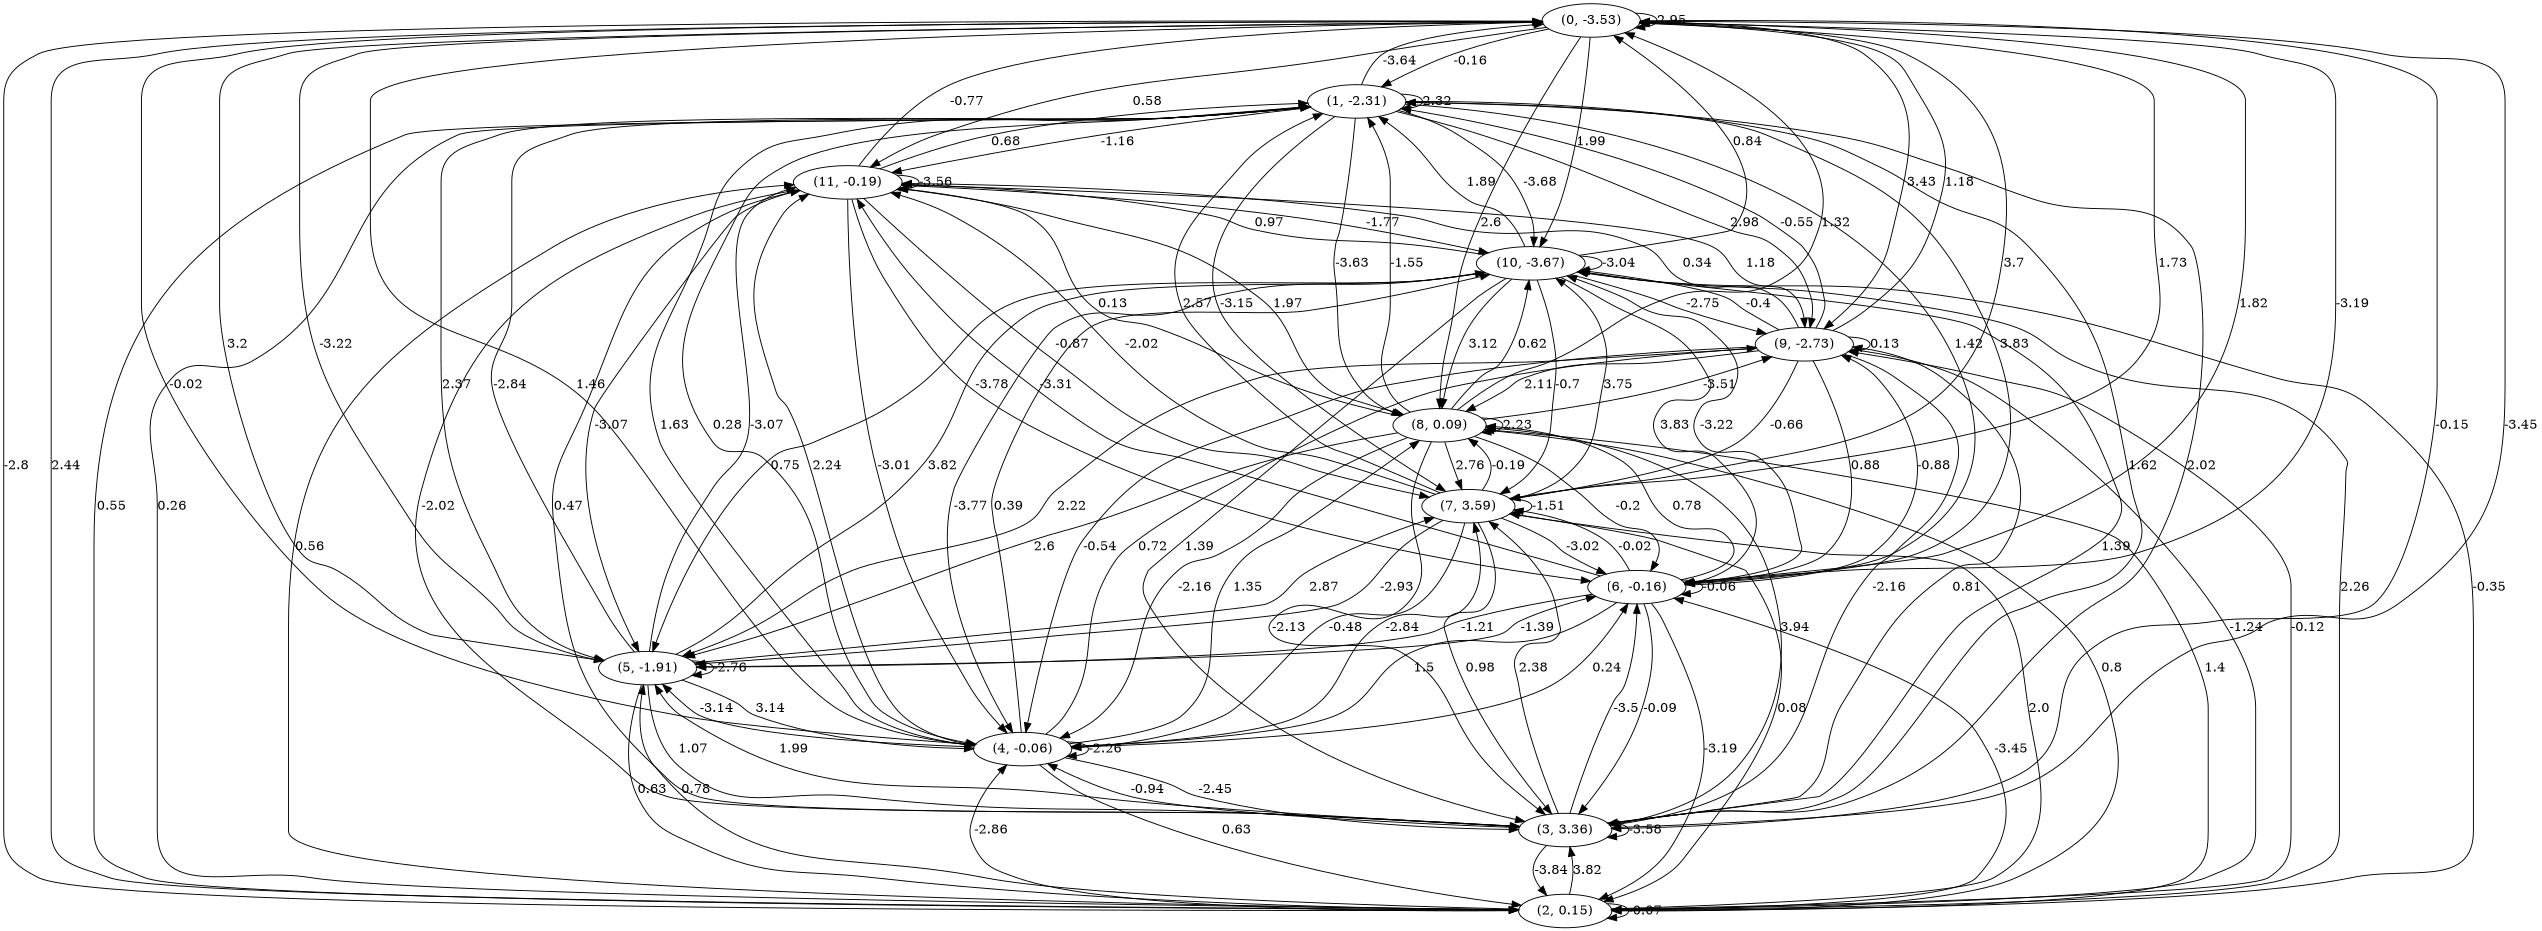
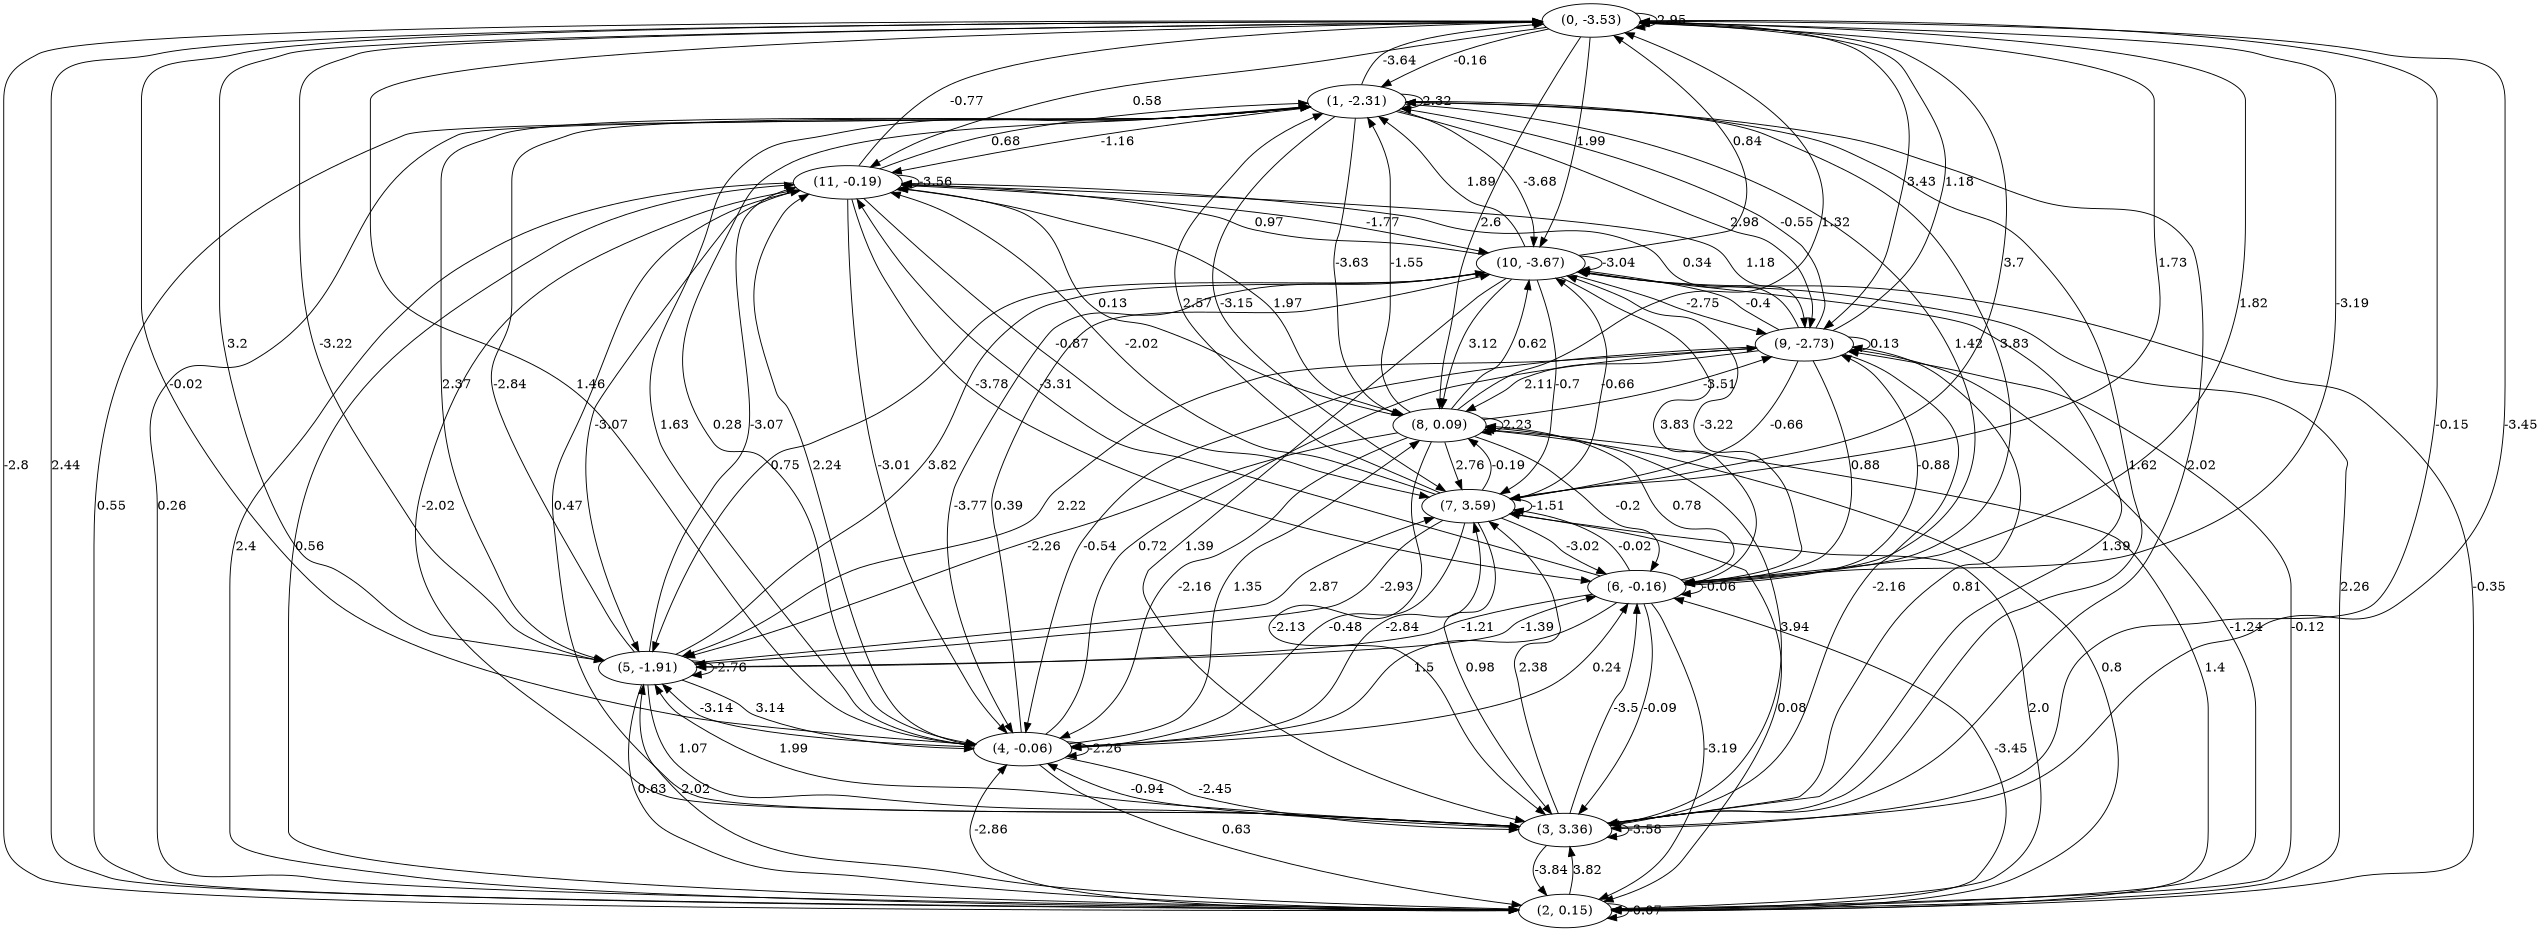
(1618, 385) -> (1618, 385)
(1045, 547) -> (1045, 547)
(696, 790) -> (696, 790)
none -> (366, 871)
